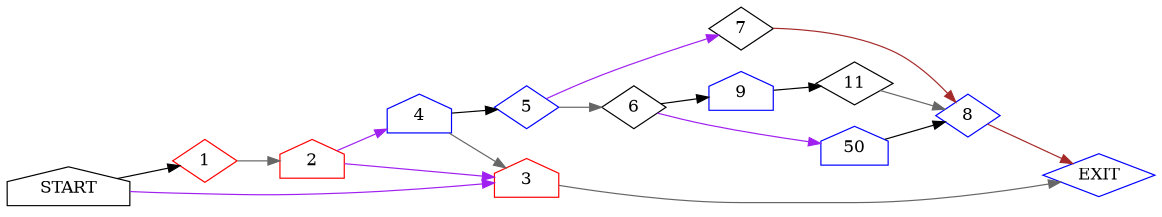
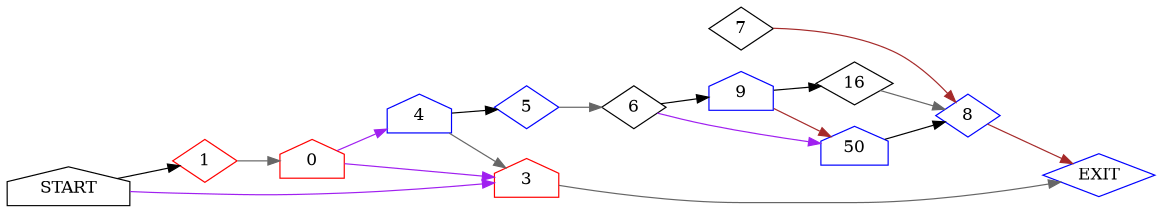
(626, 66) -> none
(855, 83) -> (855, 83)
none -> (797, 120)
(312, 161) -> (312, 161)
